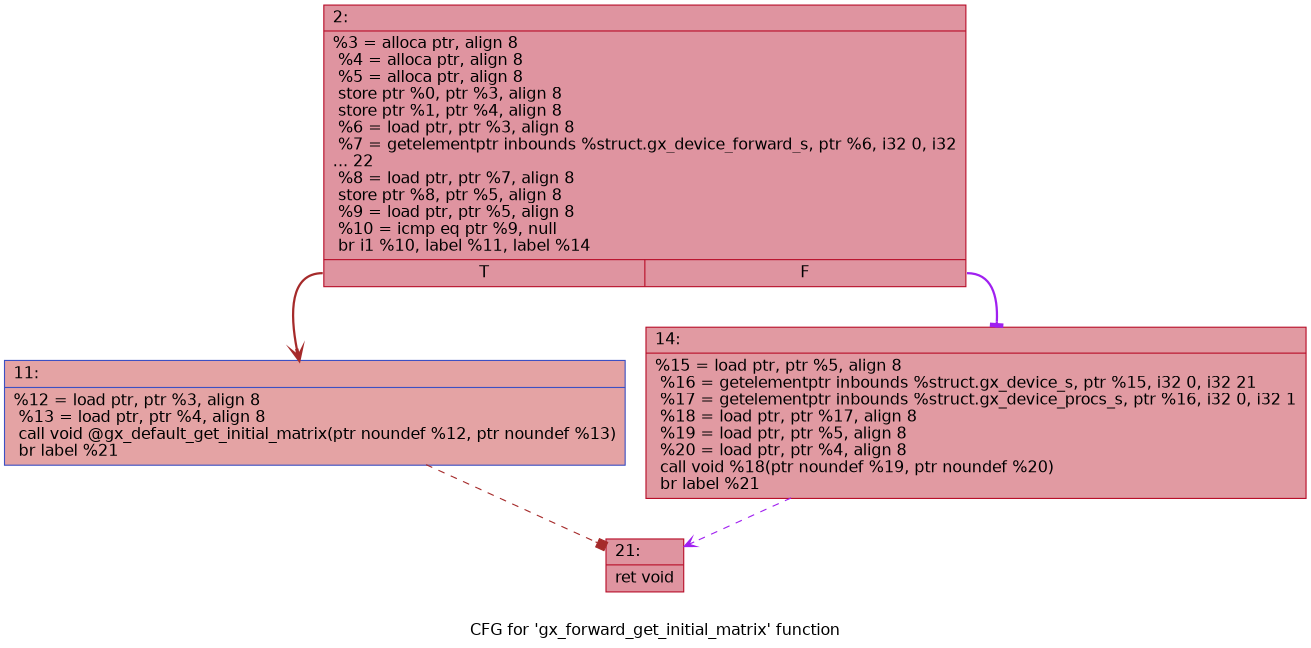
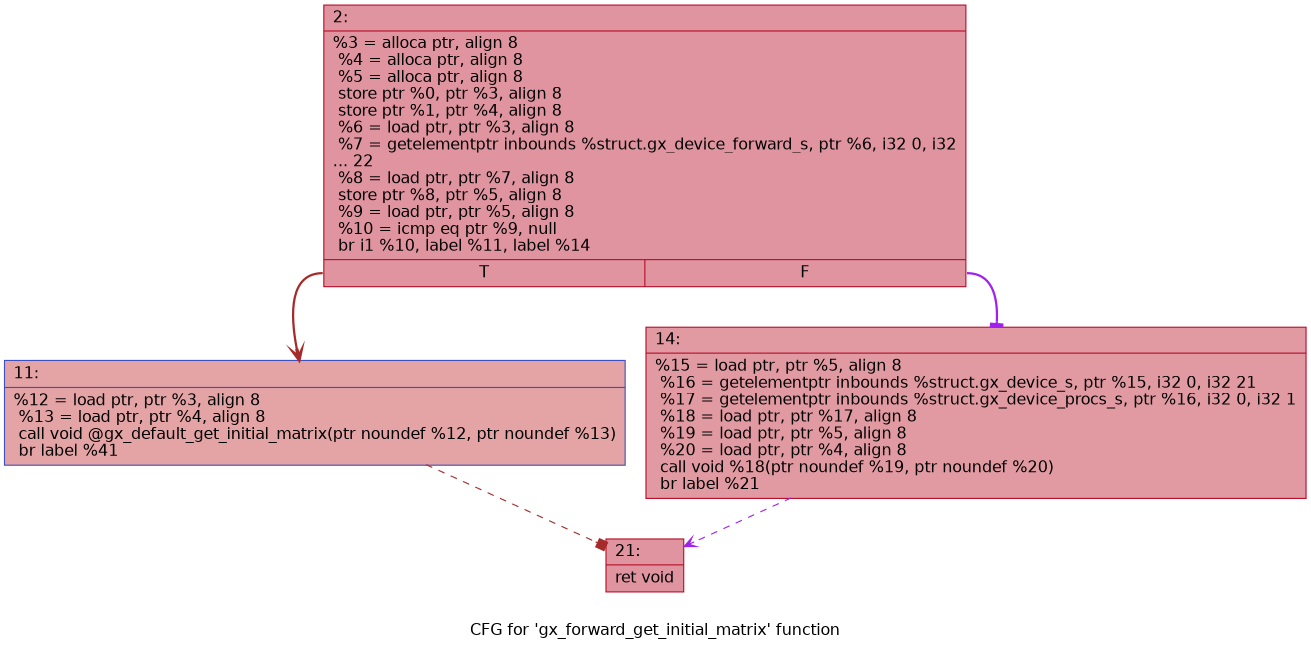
(66, 451) -> (66, 451)
